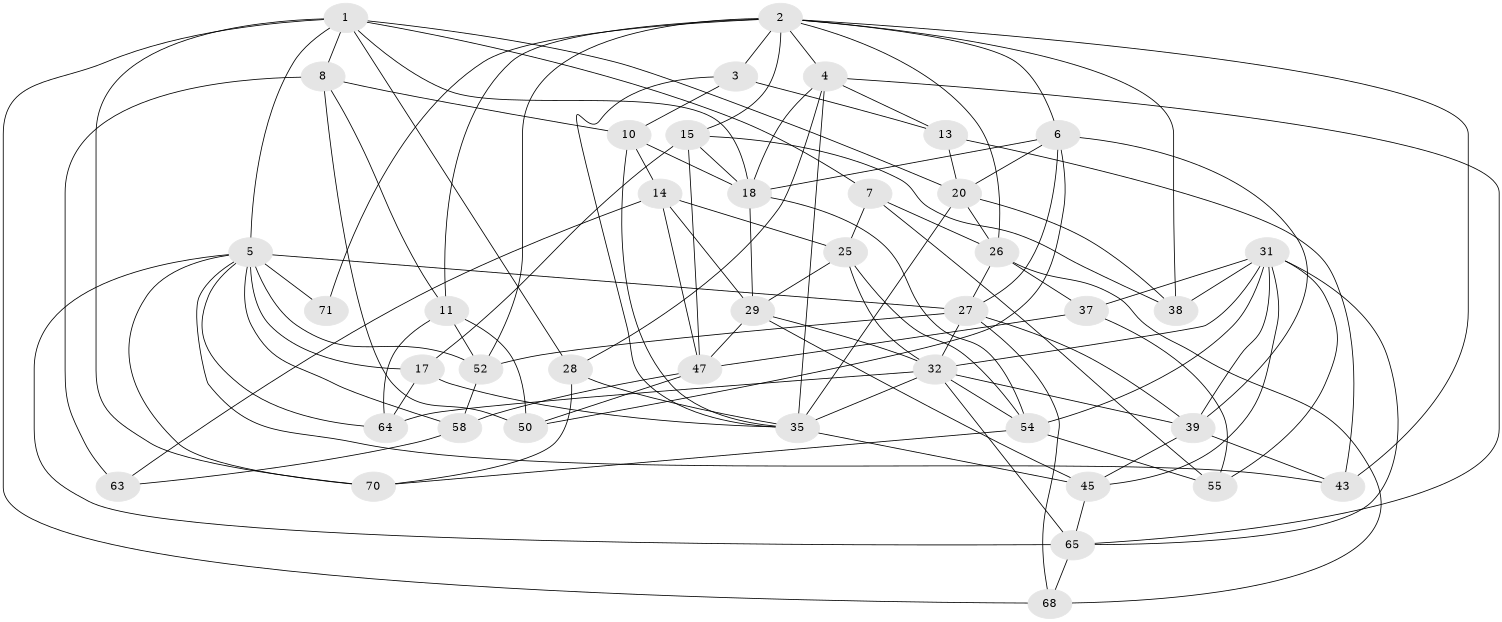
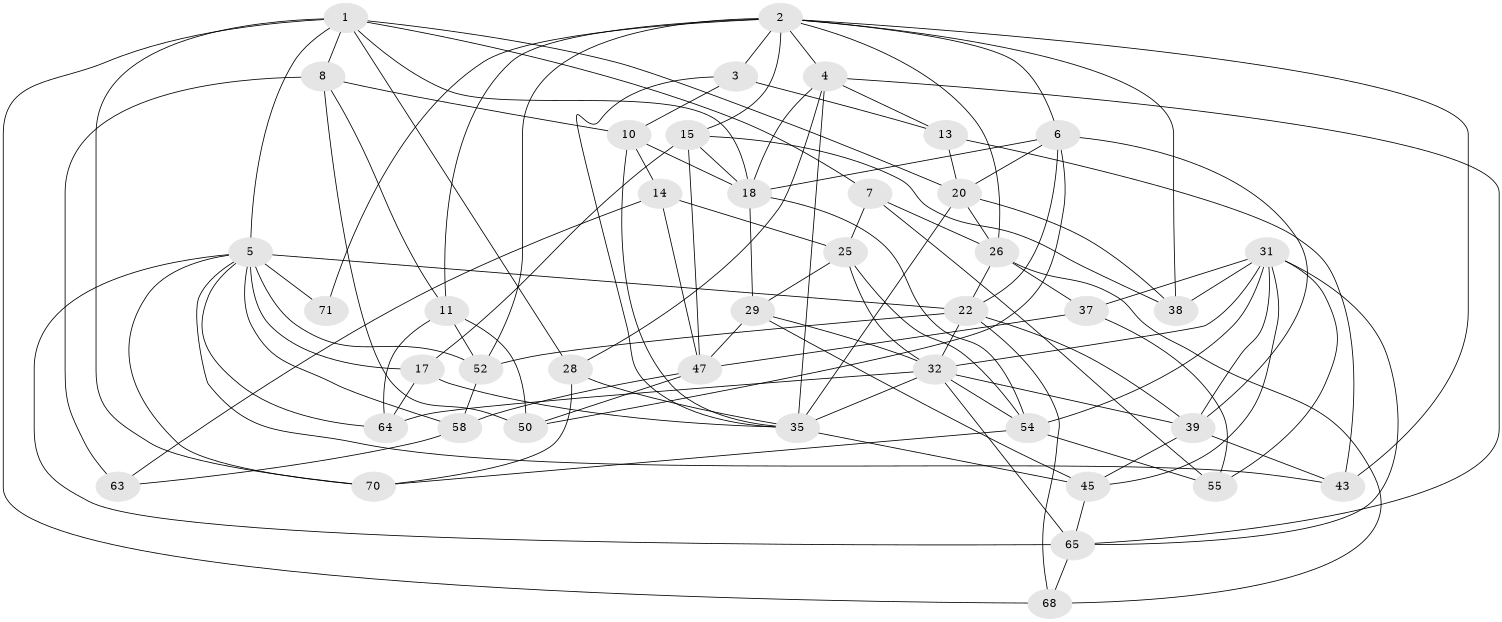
(706, 252) -> none
(966, 311) -> (966, 311)
